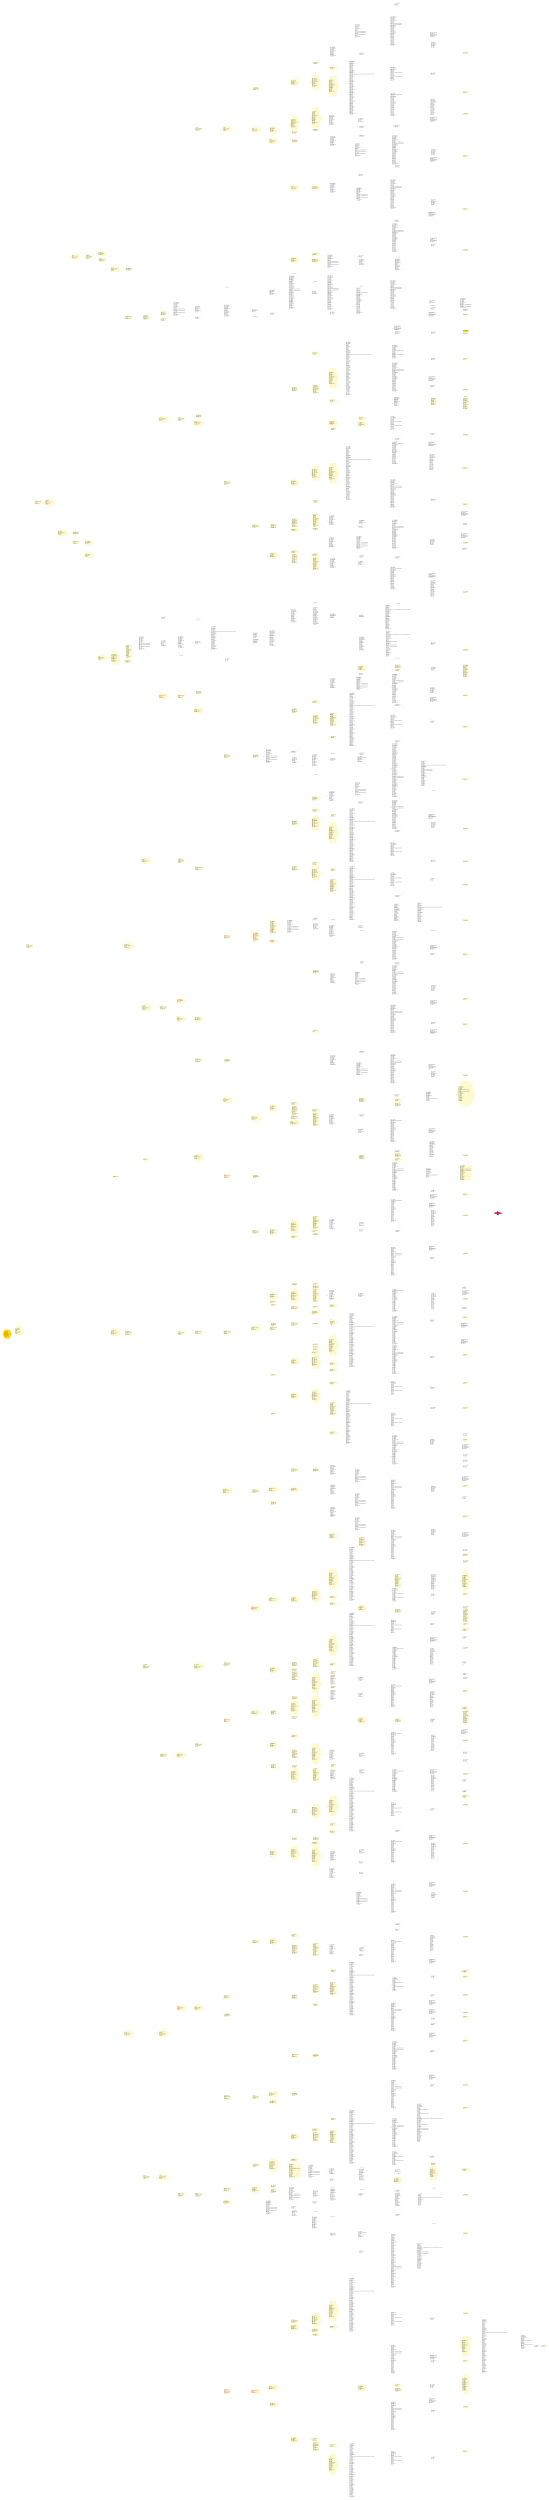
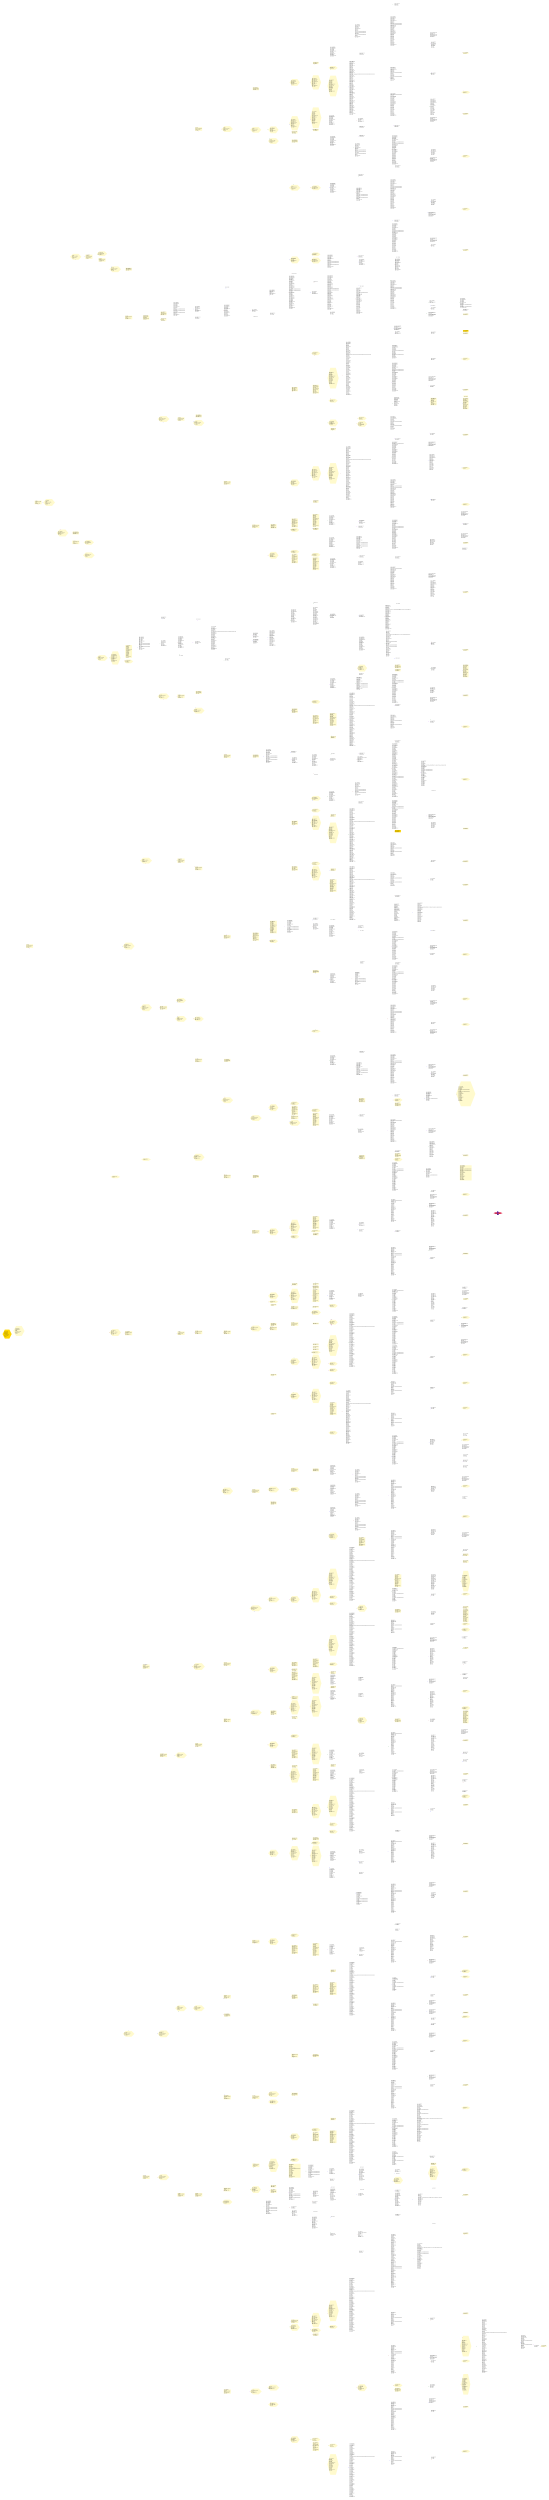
(398, 831) -> (398, 831)
(115, 1177) -> (115, 1177)
